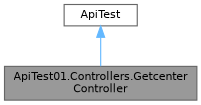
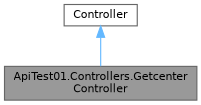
(101, 15) -> (101, 15)
